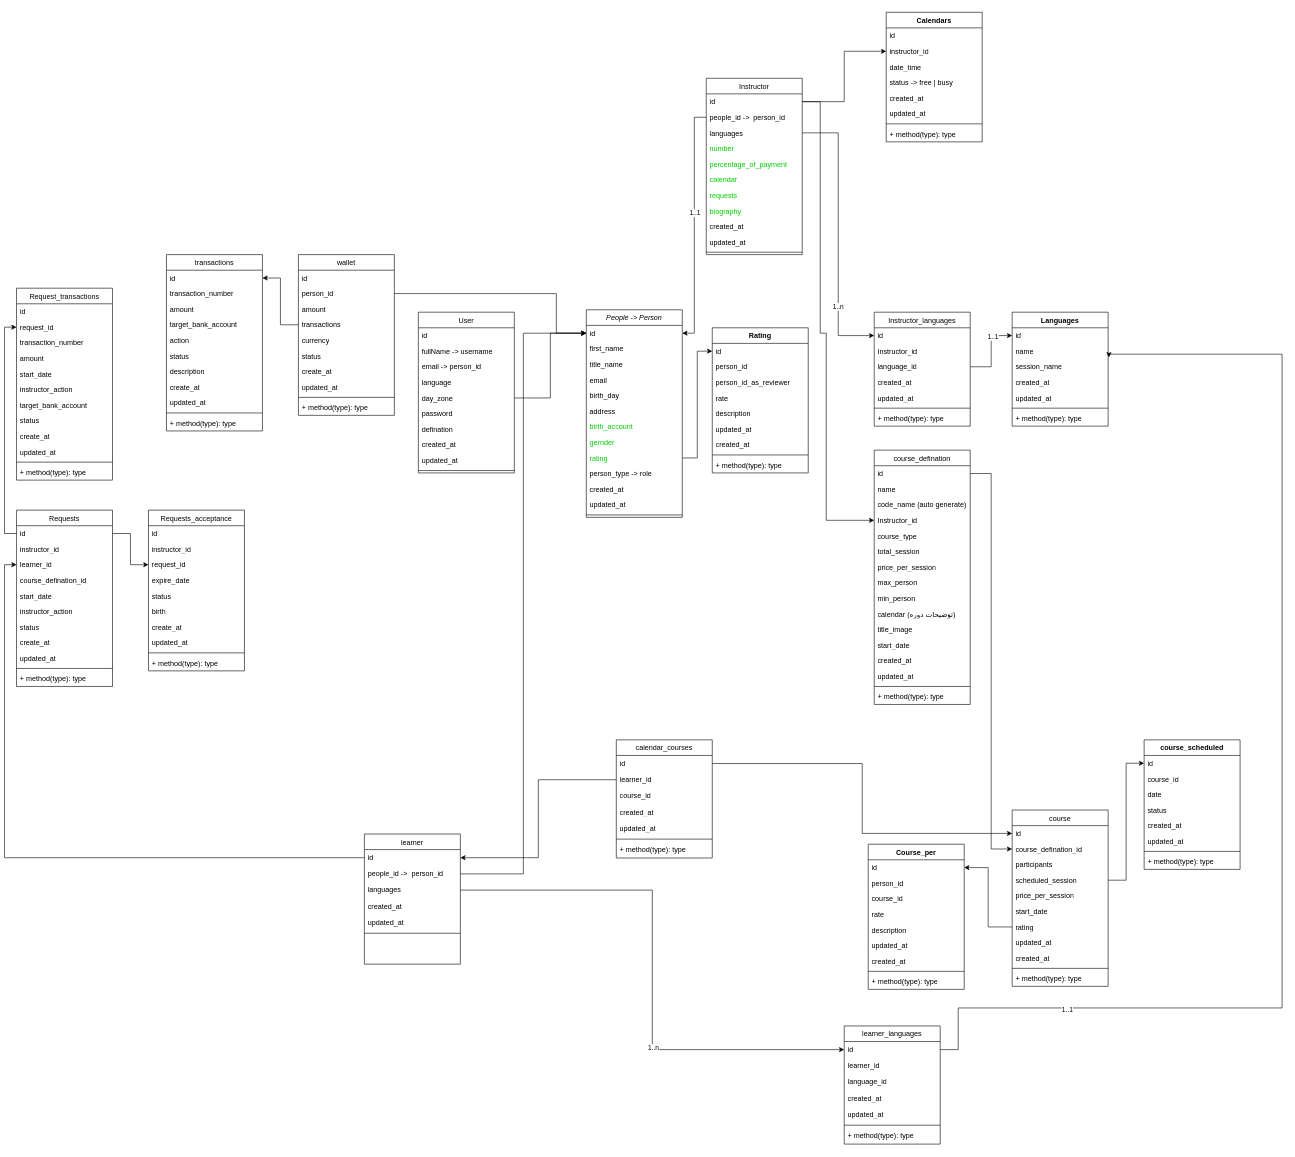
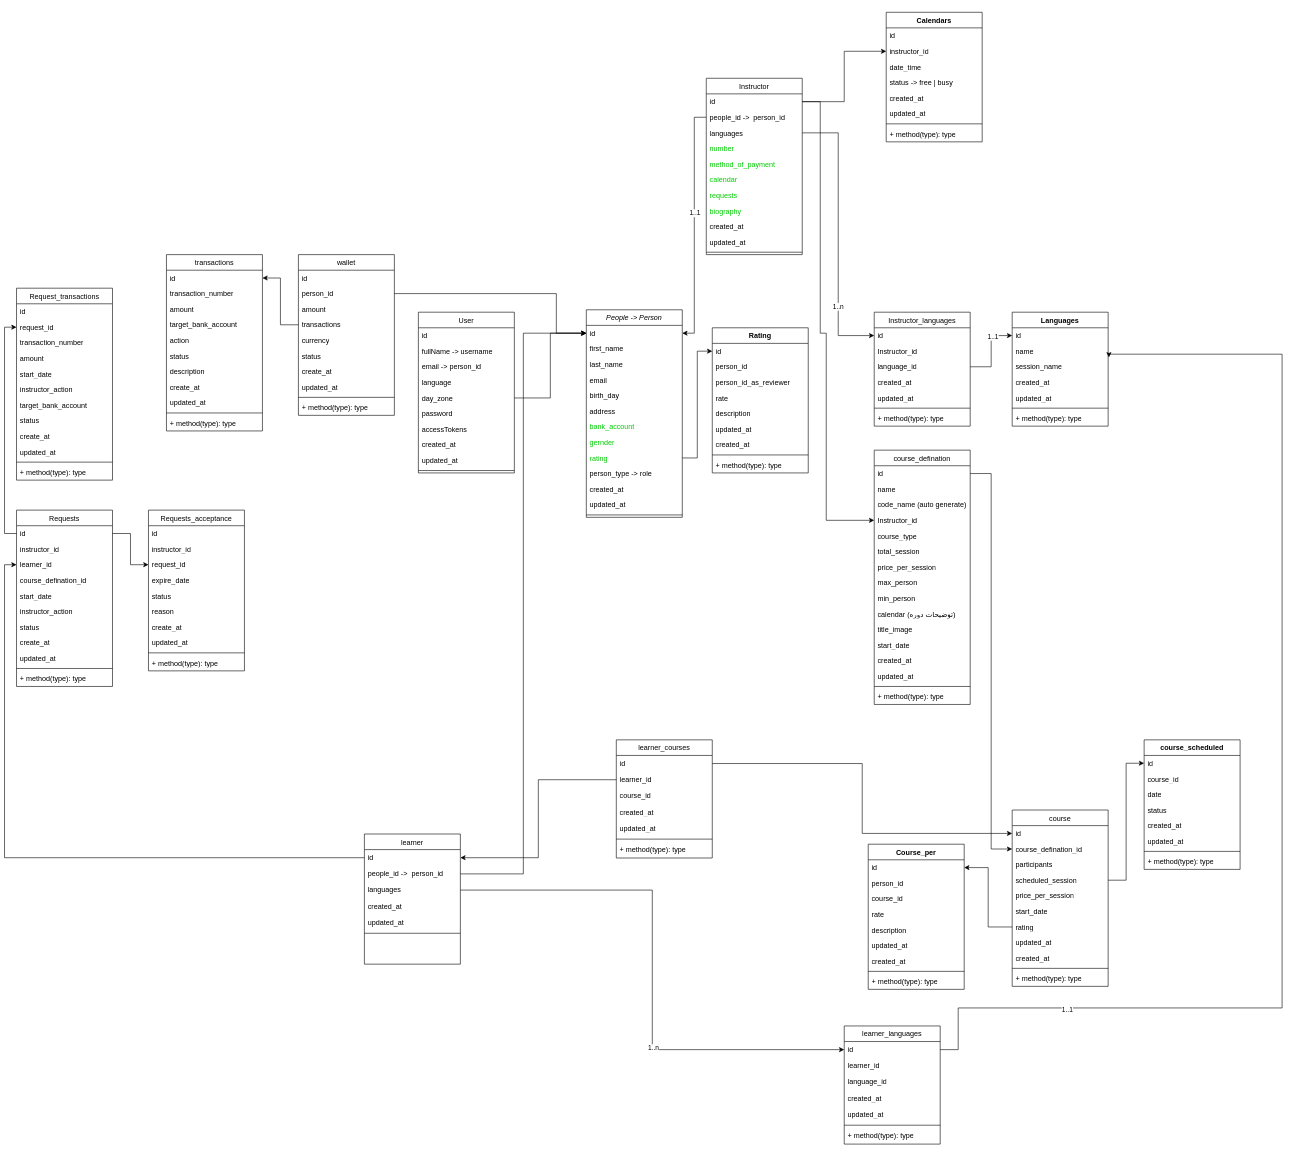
(752, 164) -> (744, 164)
(608, 365) -> (607, 365)
(615, 427) -> (614, 427)
(440, 430) -> (446, 430)
(161, 612) -> (164, 612)
(665, 749) -> (665, 749)
